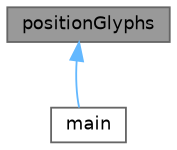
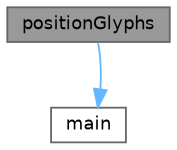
(76, 84) -> (101, 66)
